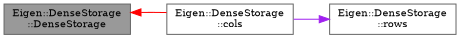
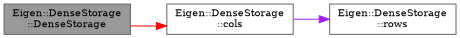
(154, 12) -> (144, 26)
